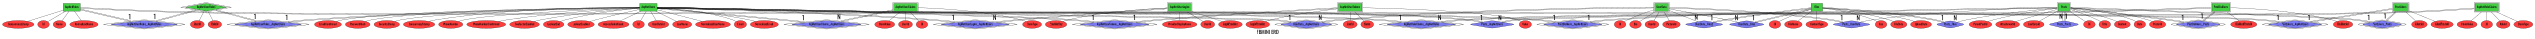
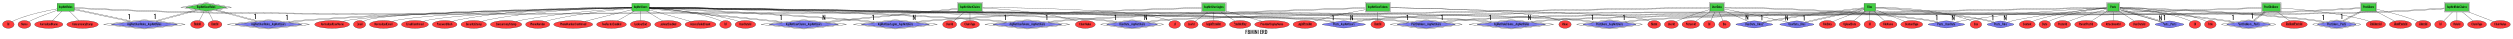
(682, 24) -> none
